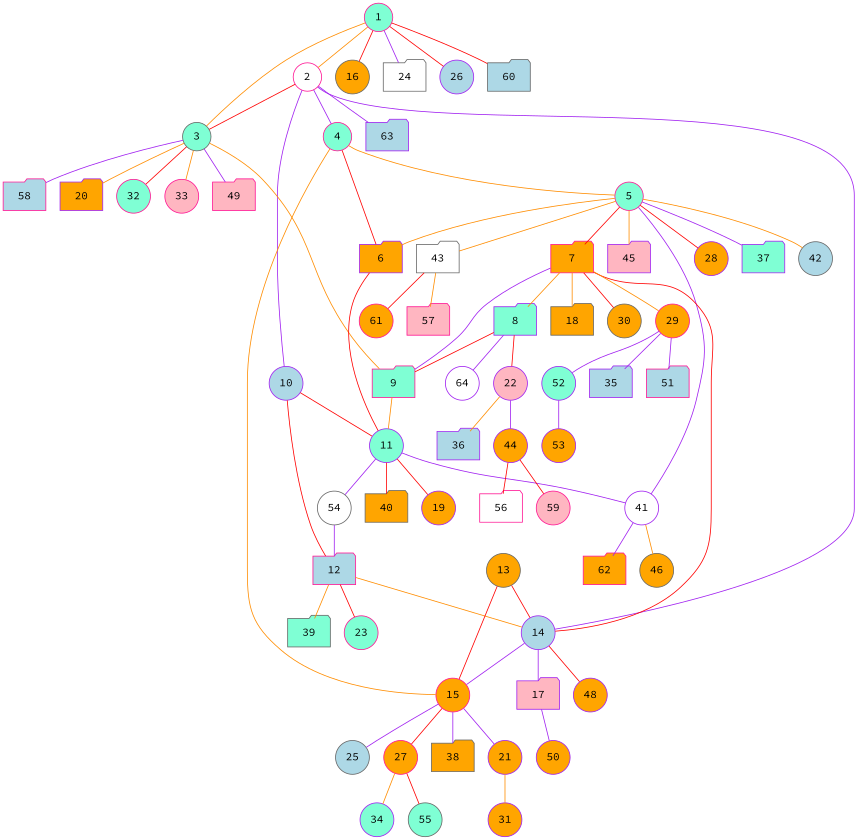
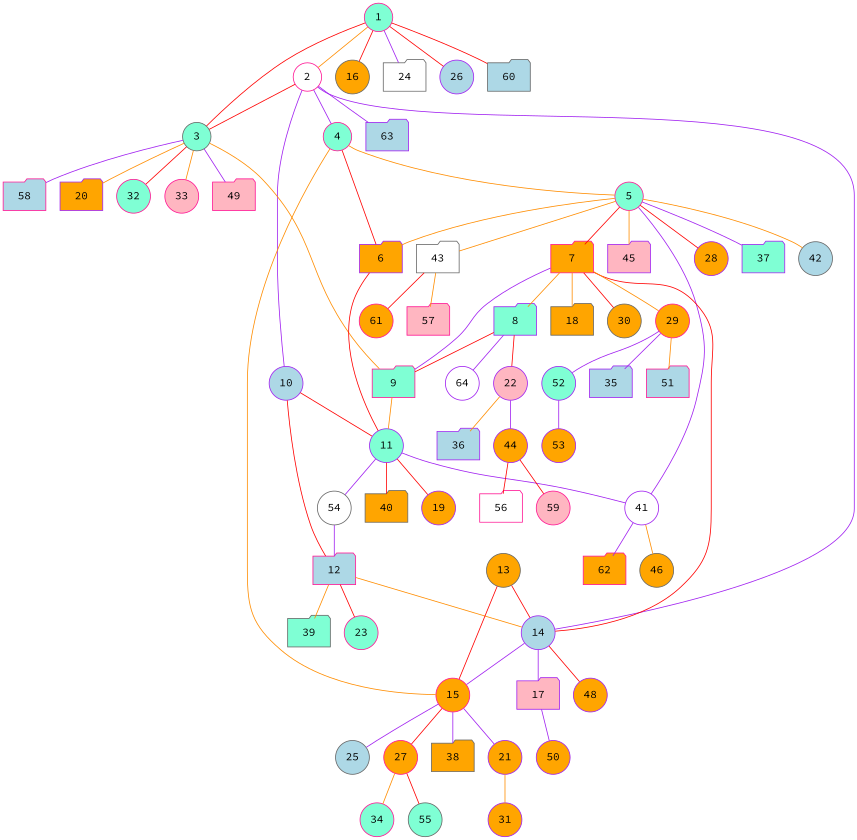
(279, 65) -> (279, 65)
(670, 354) -> (670, 354)
(377, 820) -> (377, 820)
